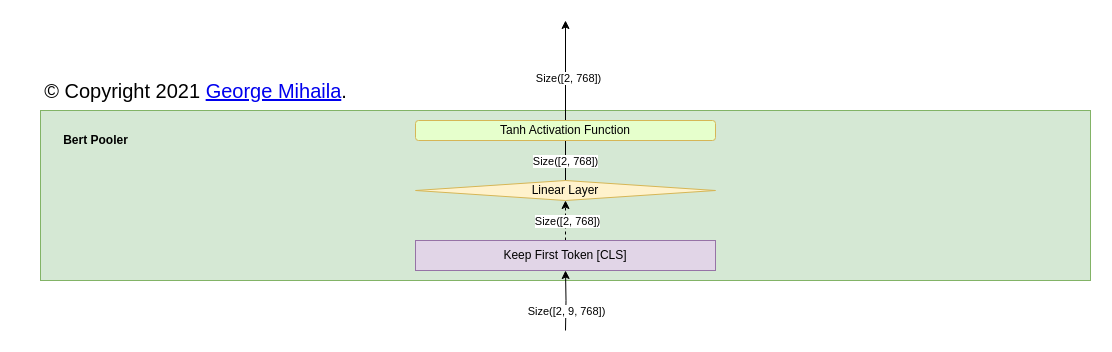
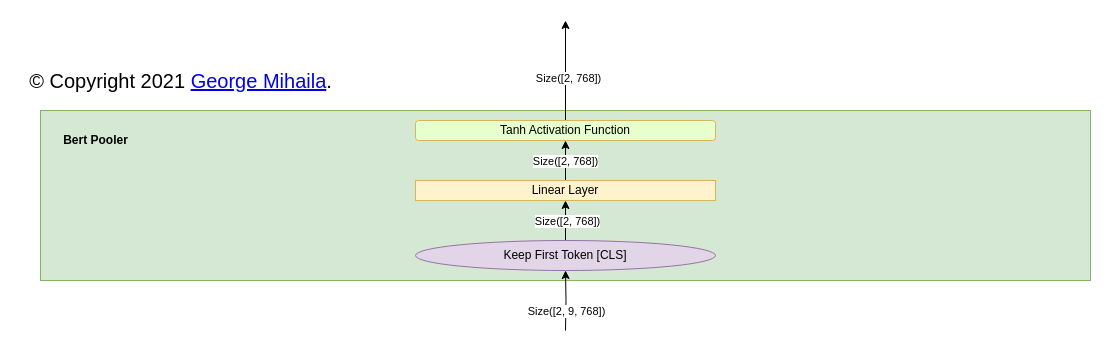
(196, 91) -> (181, 81)
(566, 147) -> (566, 149)
(566, 191) -> (566, 191)
(566, 233) -> (566, 233)
(566, 256) -> (566, 256)
